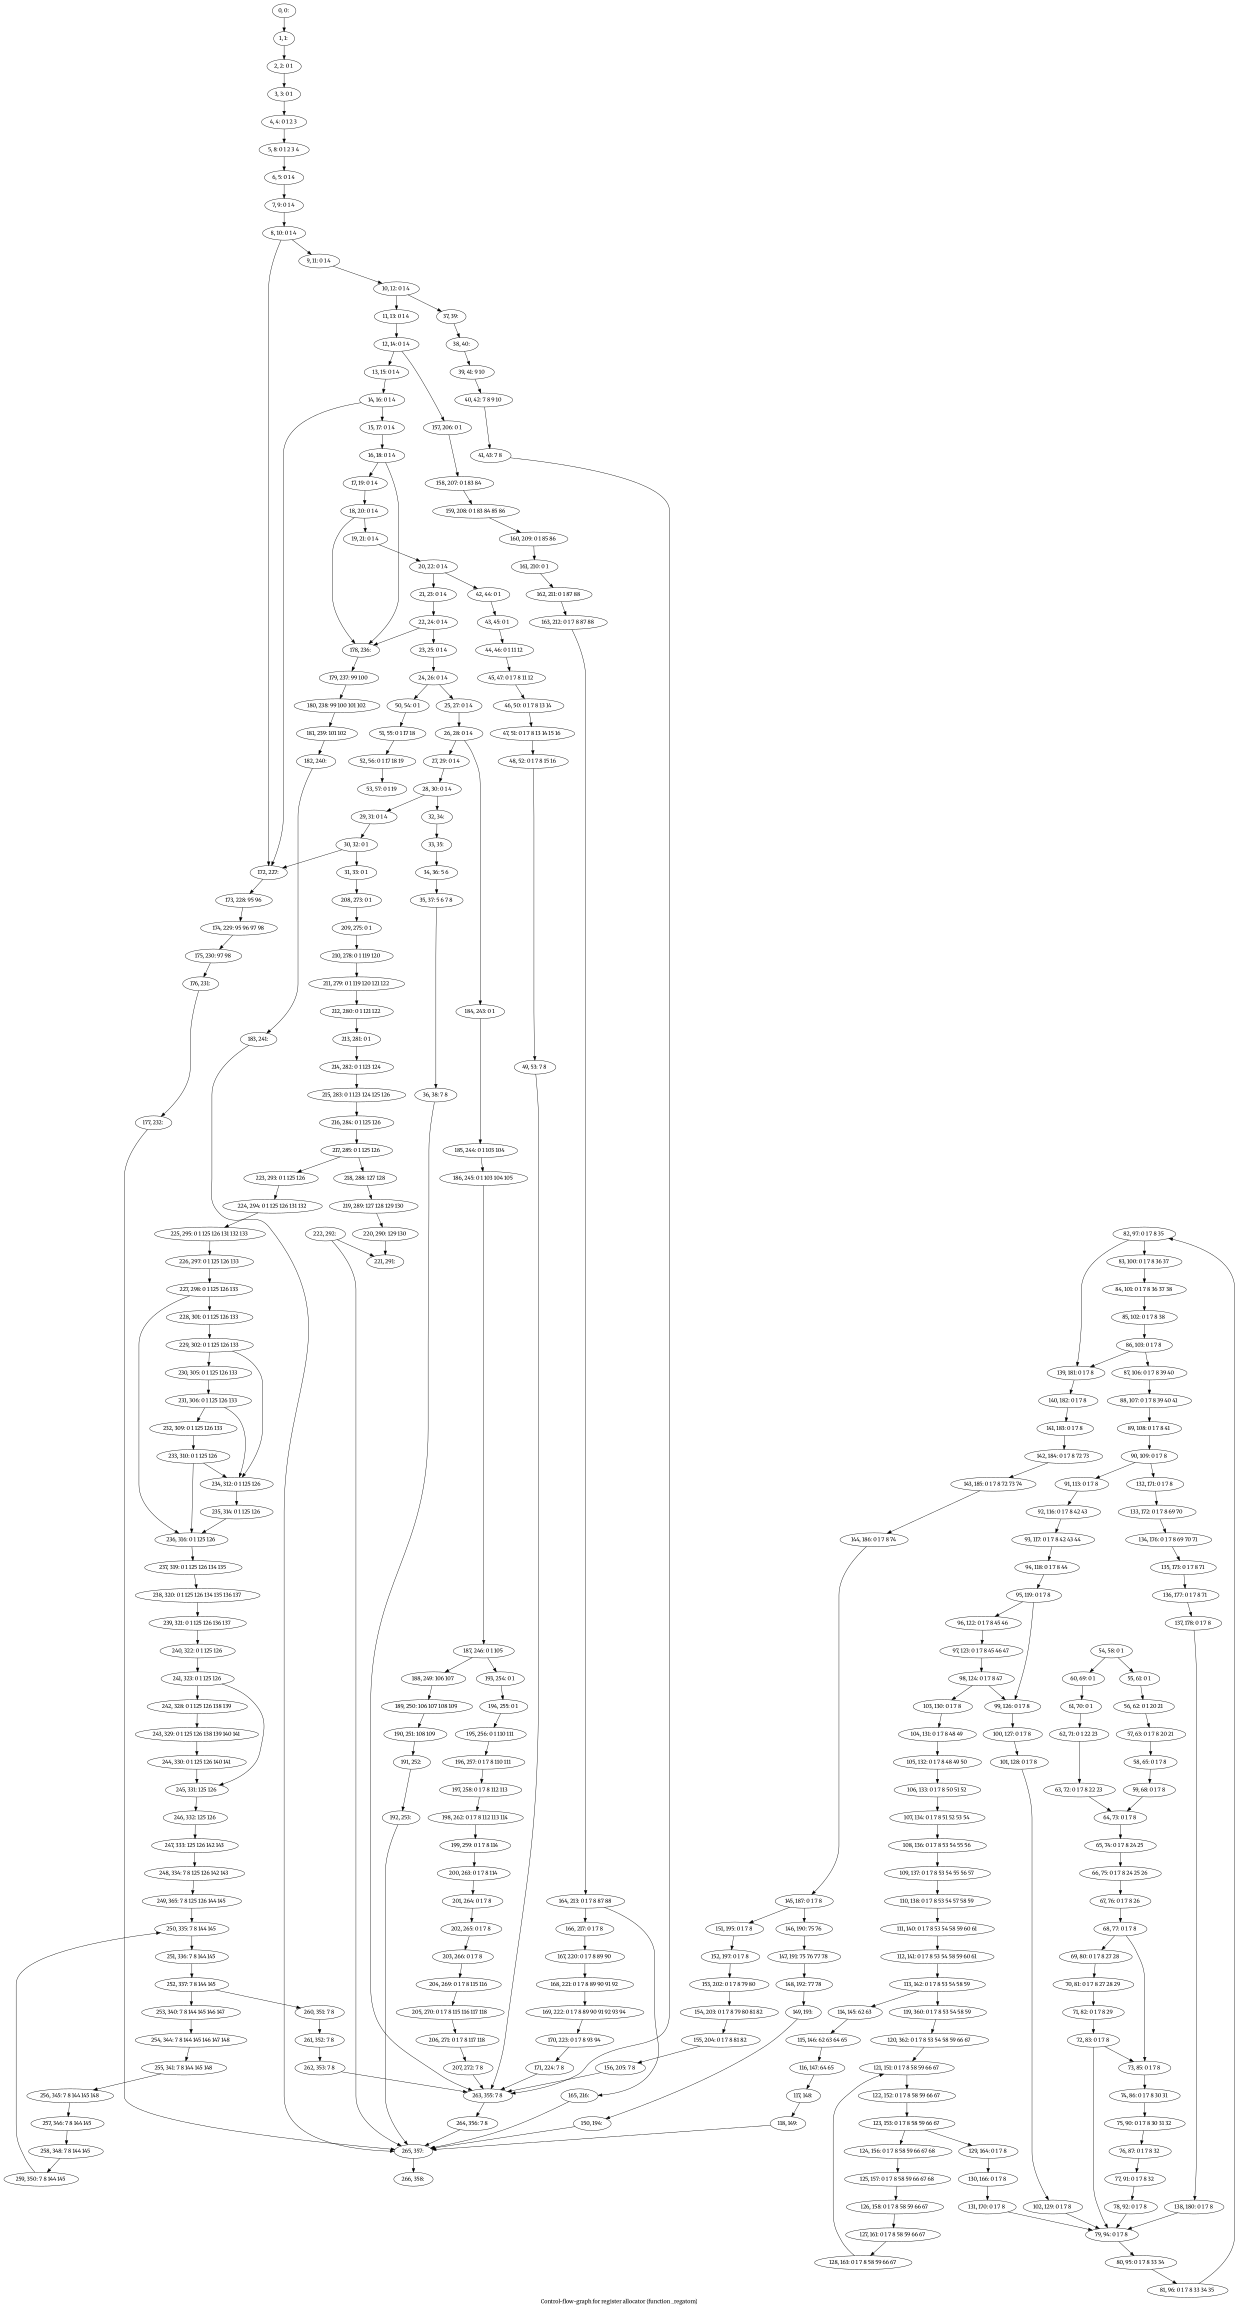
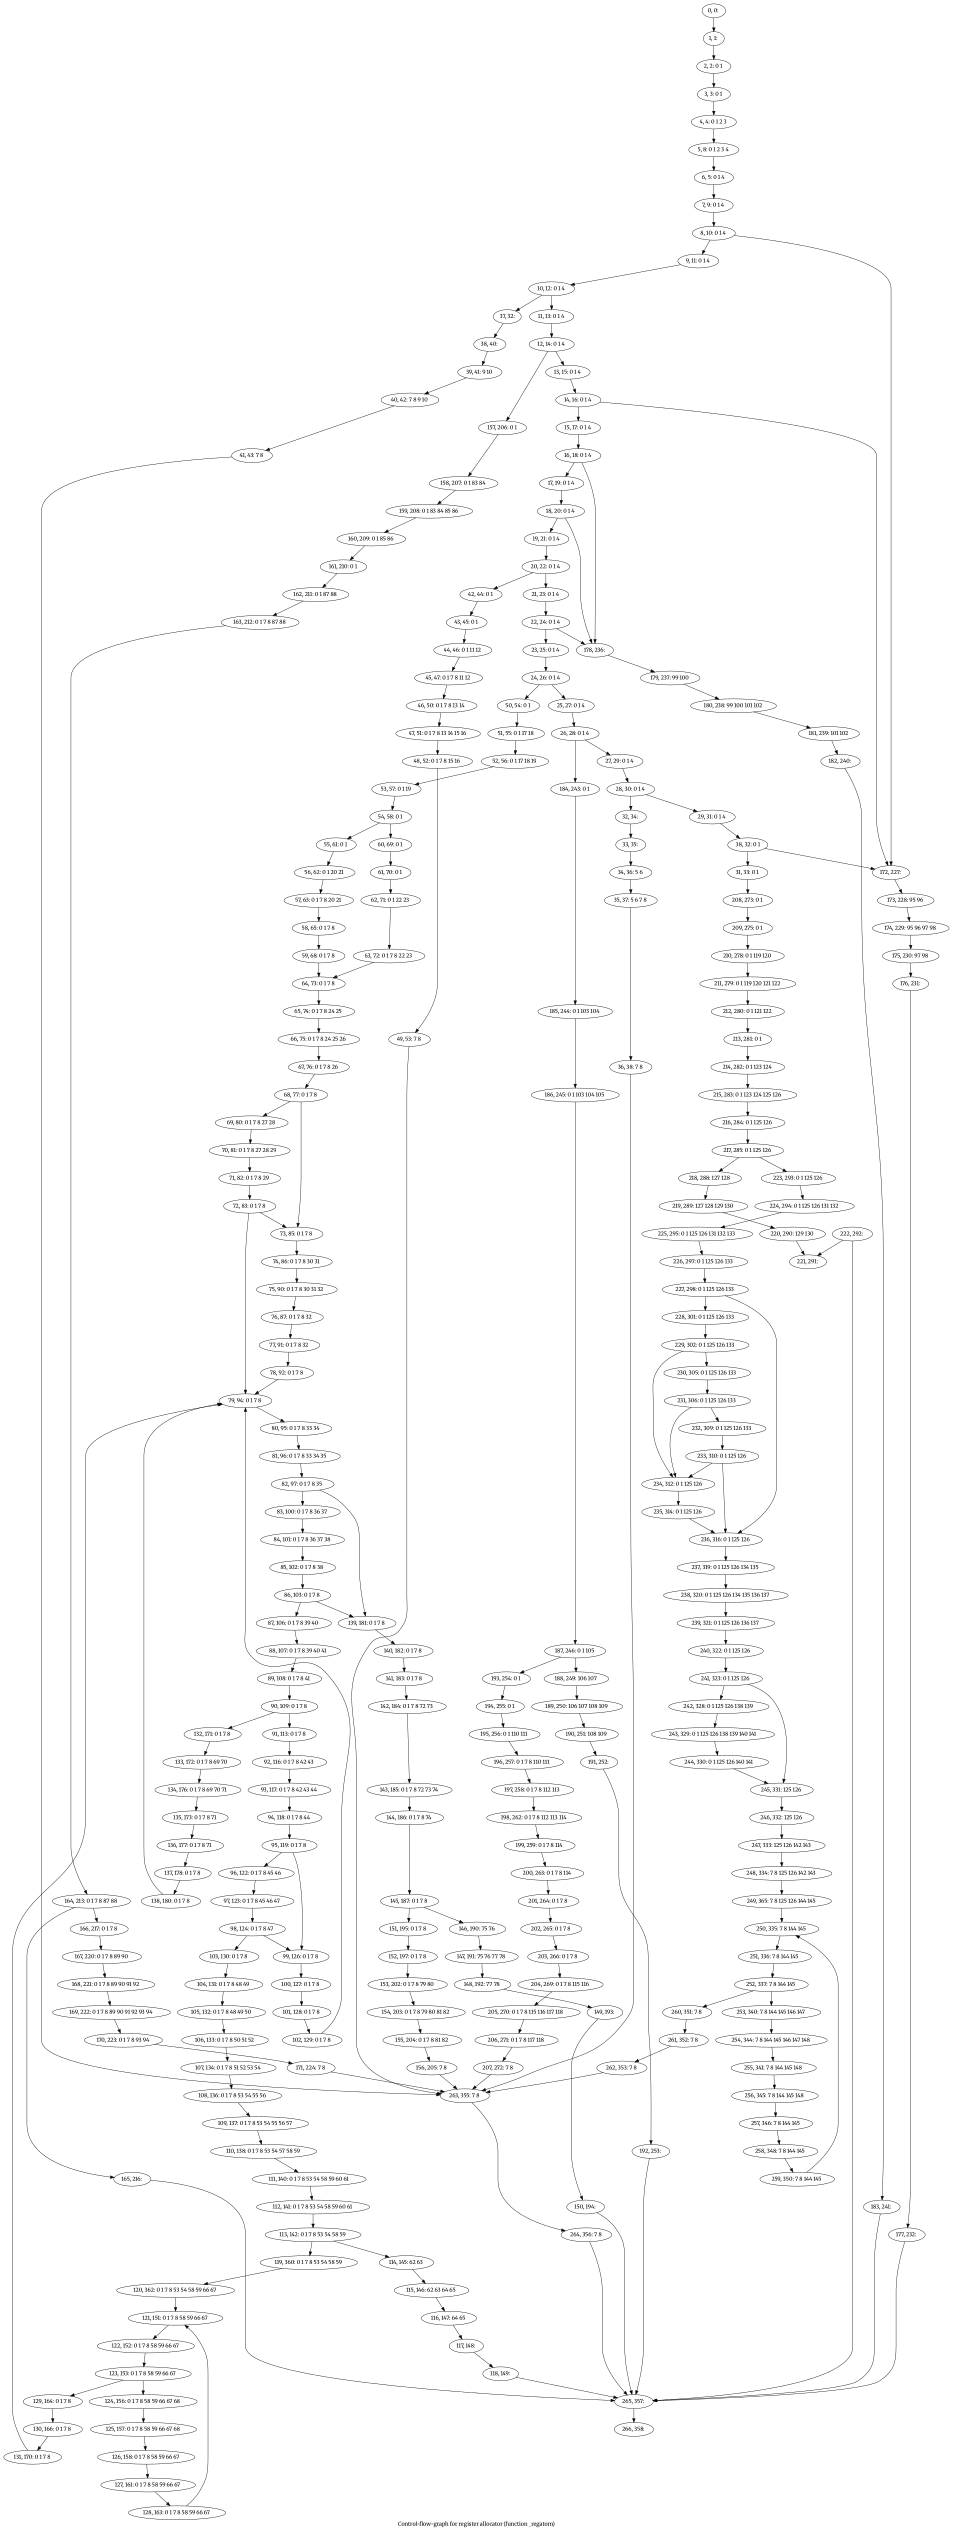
(451, 317) -> (507, 317)
none -> (394, 801)
(357, 845) -> (748, 845)
